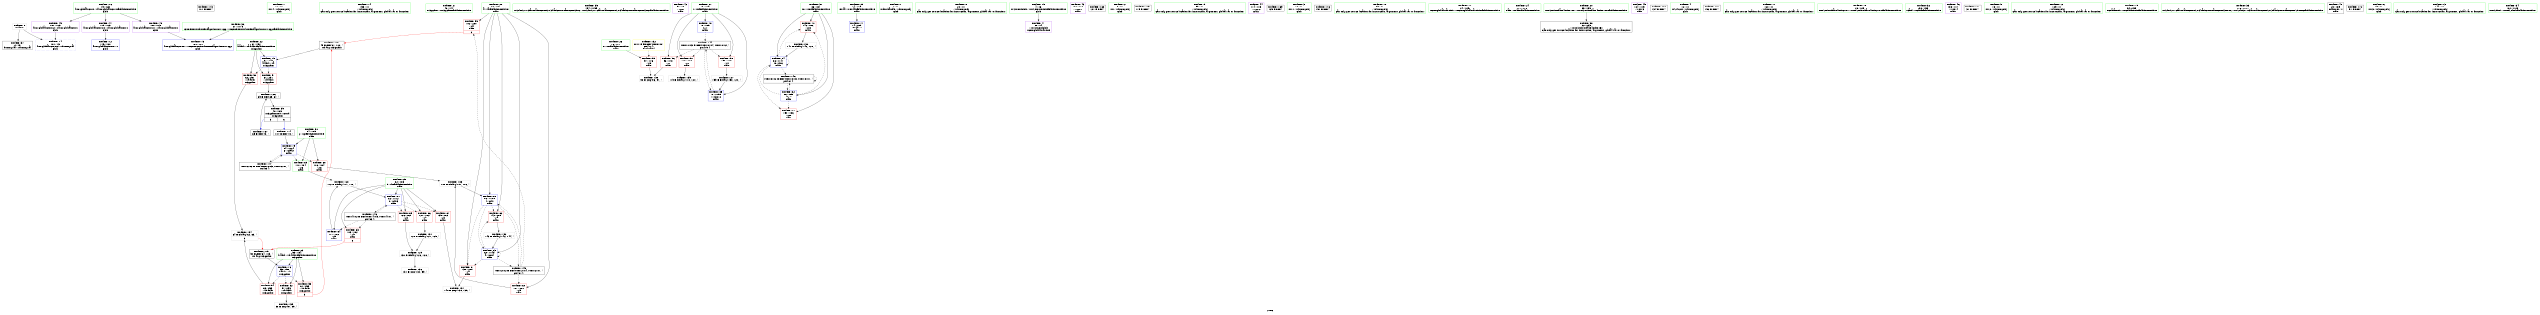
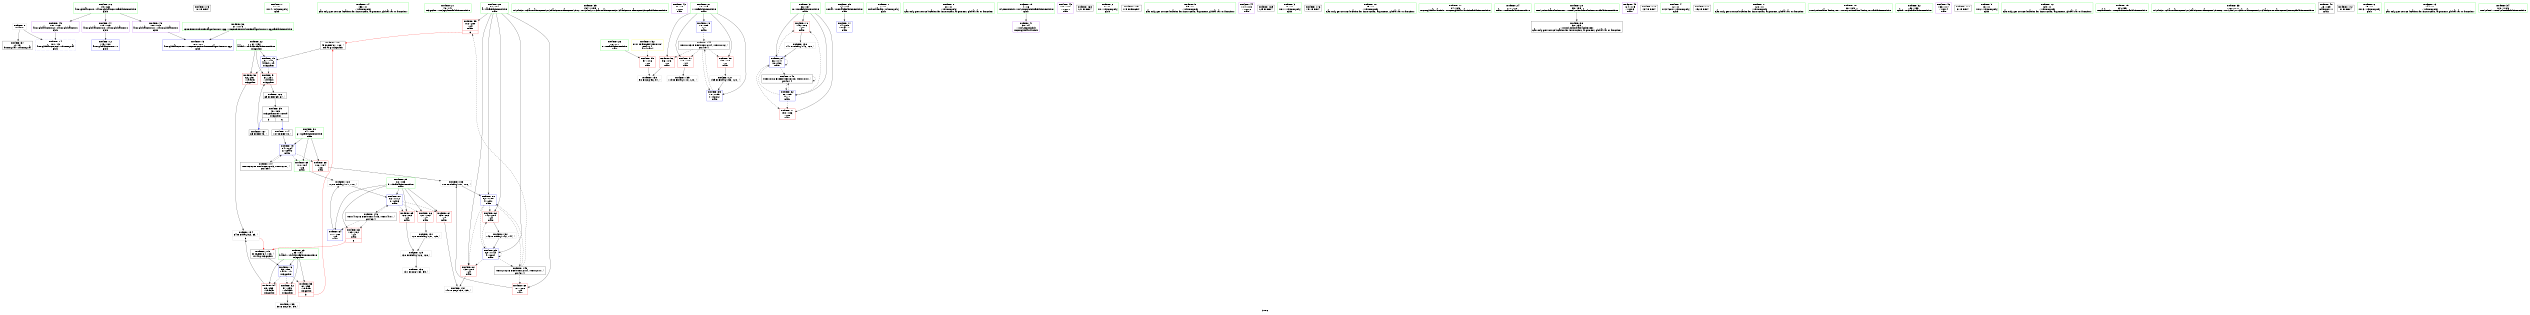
(1143, 9) -> (1132, 9)
(261, 114) -> (258, 107)
